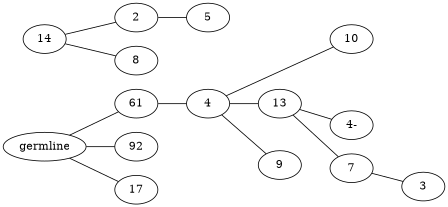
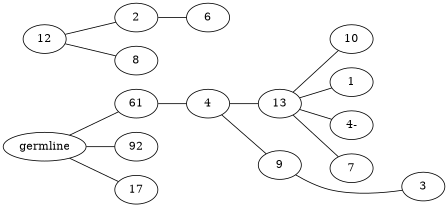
(208, 18) -> (208, 18)
(45, 39) -> (45, 39)
(280, 71) -> (316, 71)
none -> (352, 82)
(388, 177) -> (347, 192)
